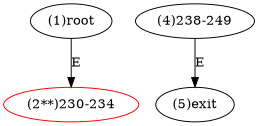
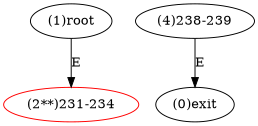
(195, 21) -> (195, 21)
(71, 105) -> (71, 105)
(195, 105) -> (195, 105)
